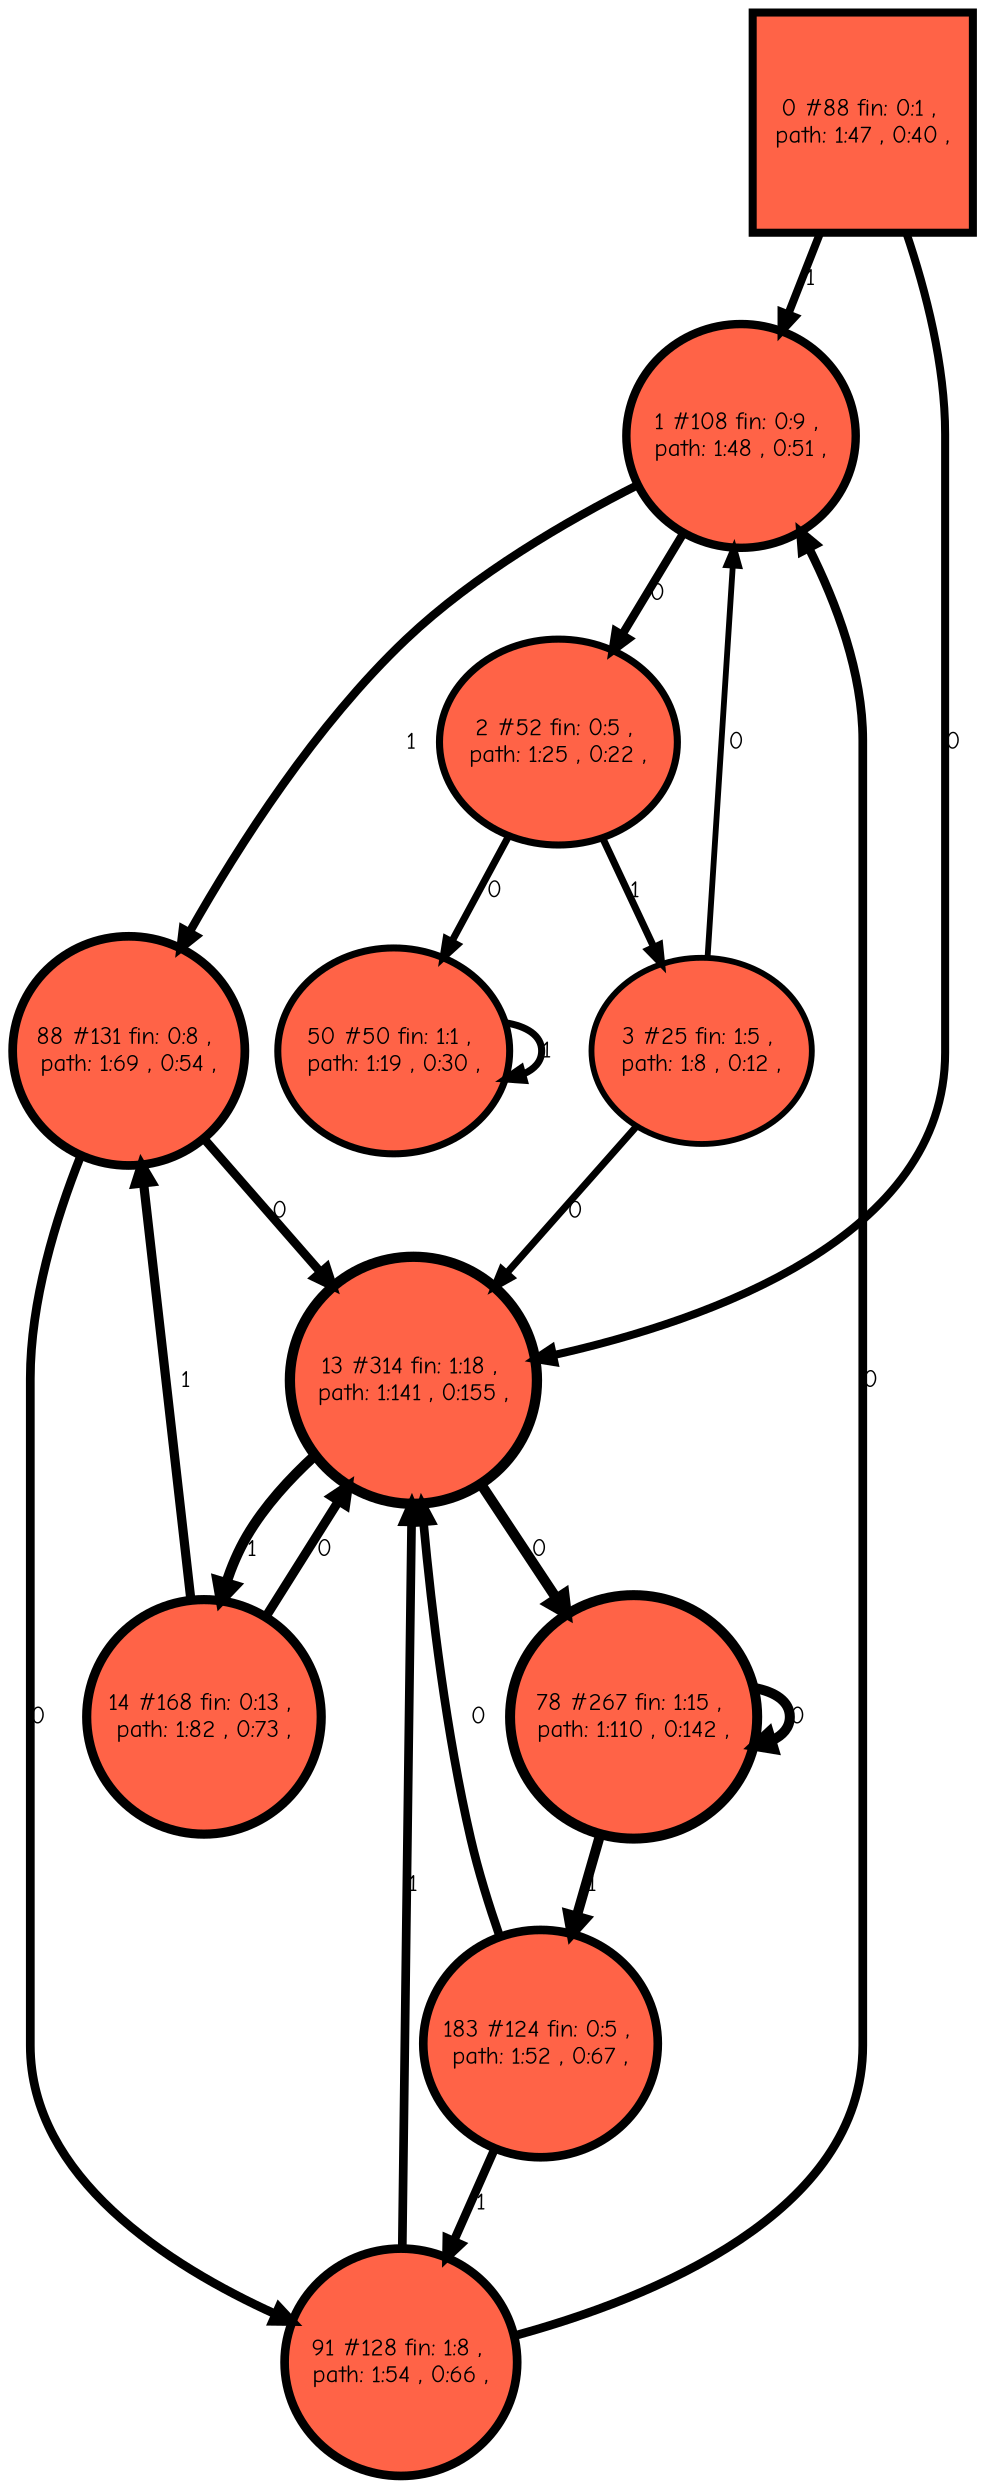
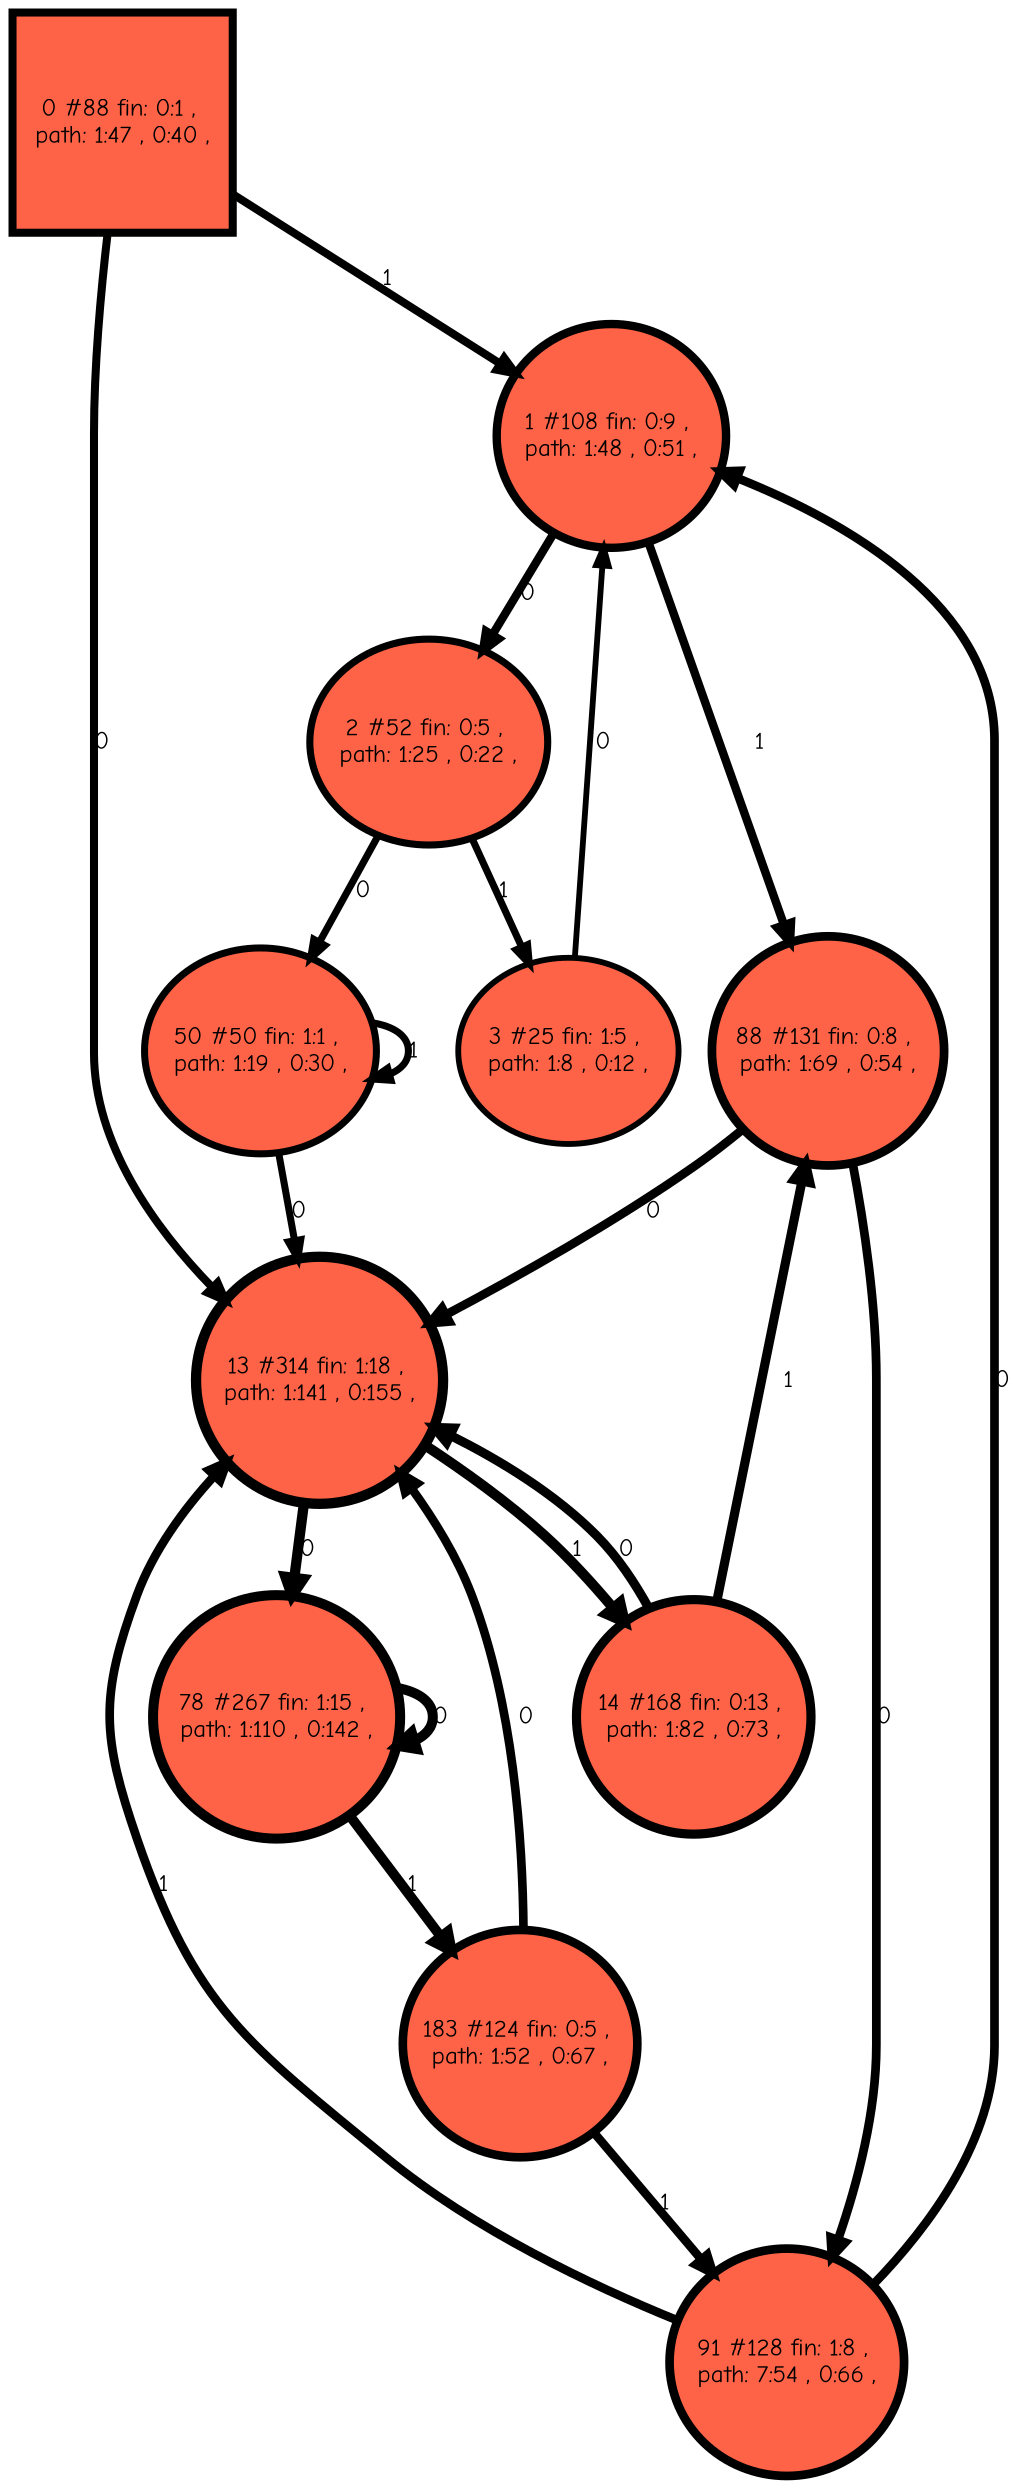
(572, 1200) -> (287, 1197)
(401, 2362) -> (787, 2362)
